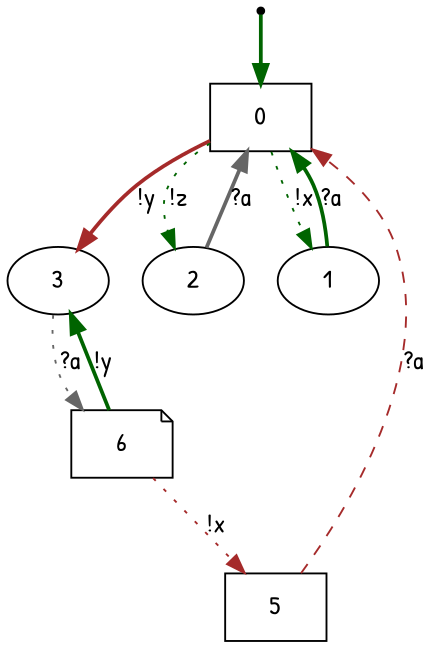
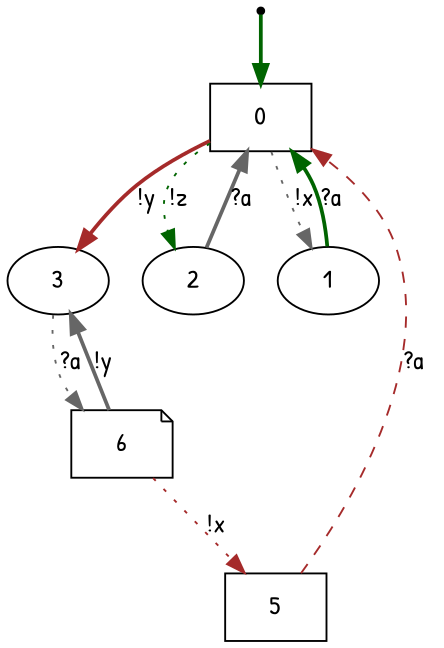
(286, 192) -> (286, 192)
(93, 371) -> (93, 371)
